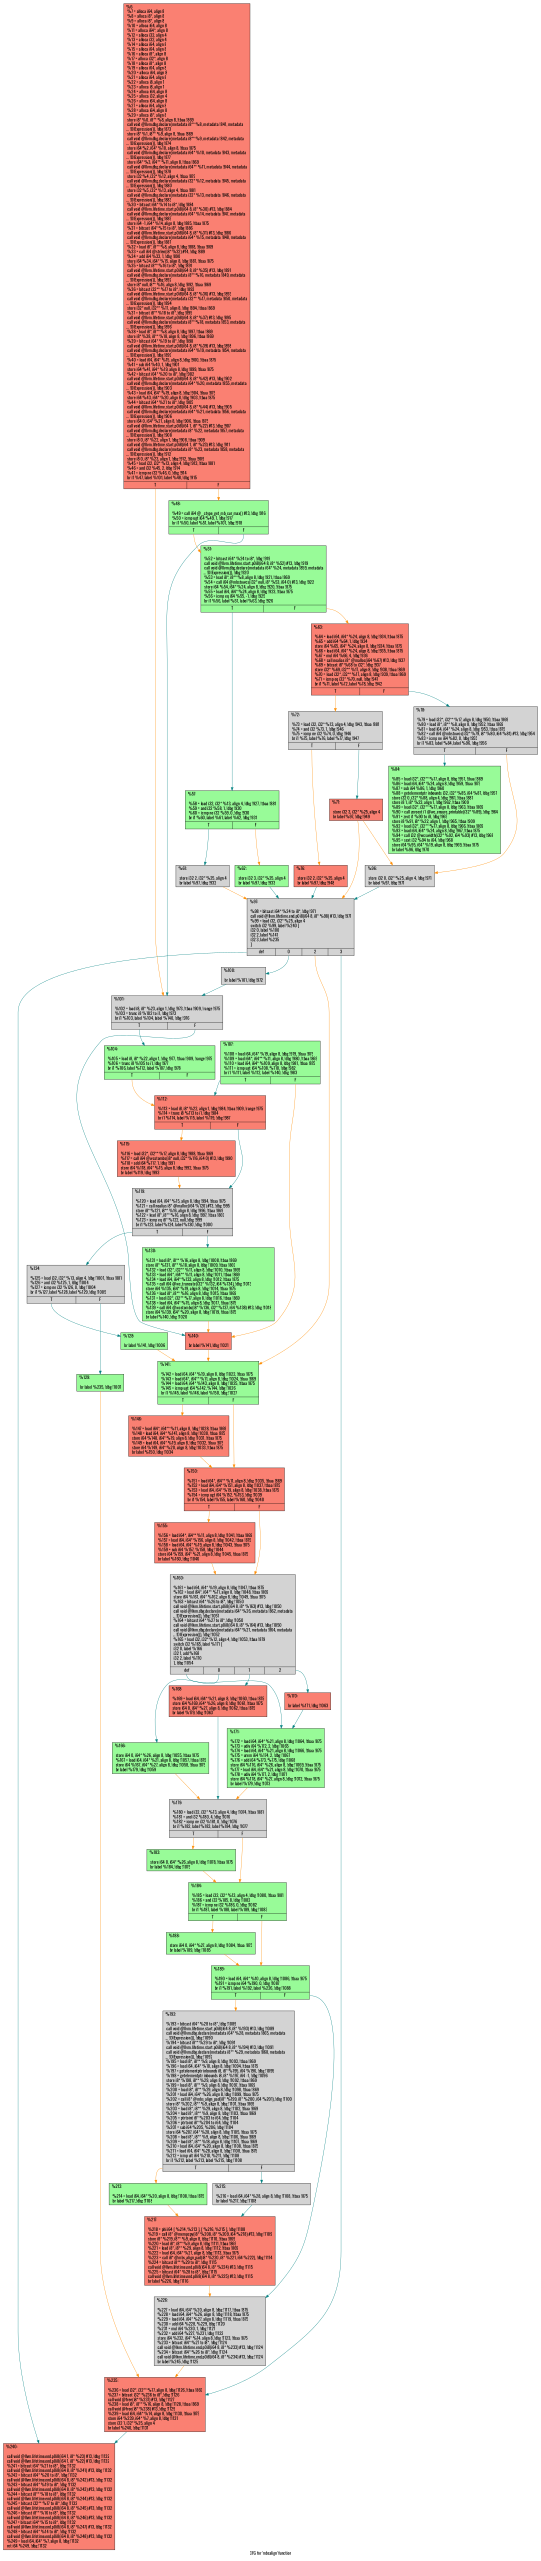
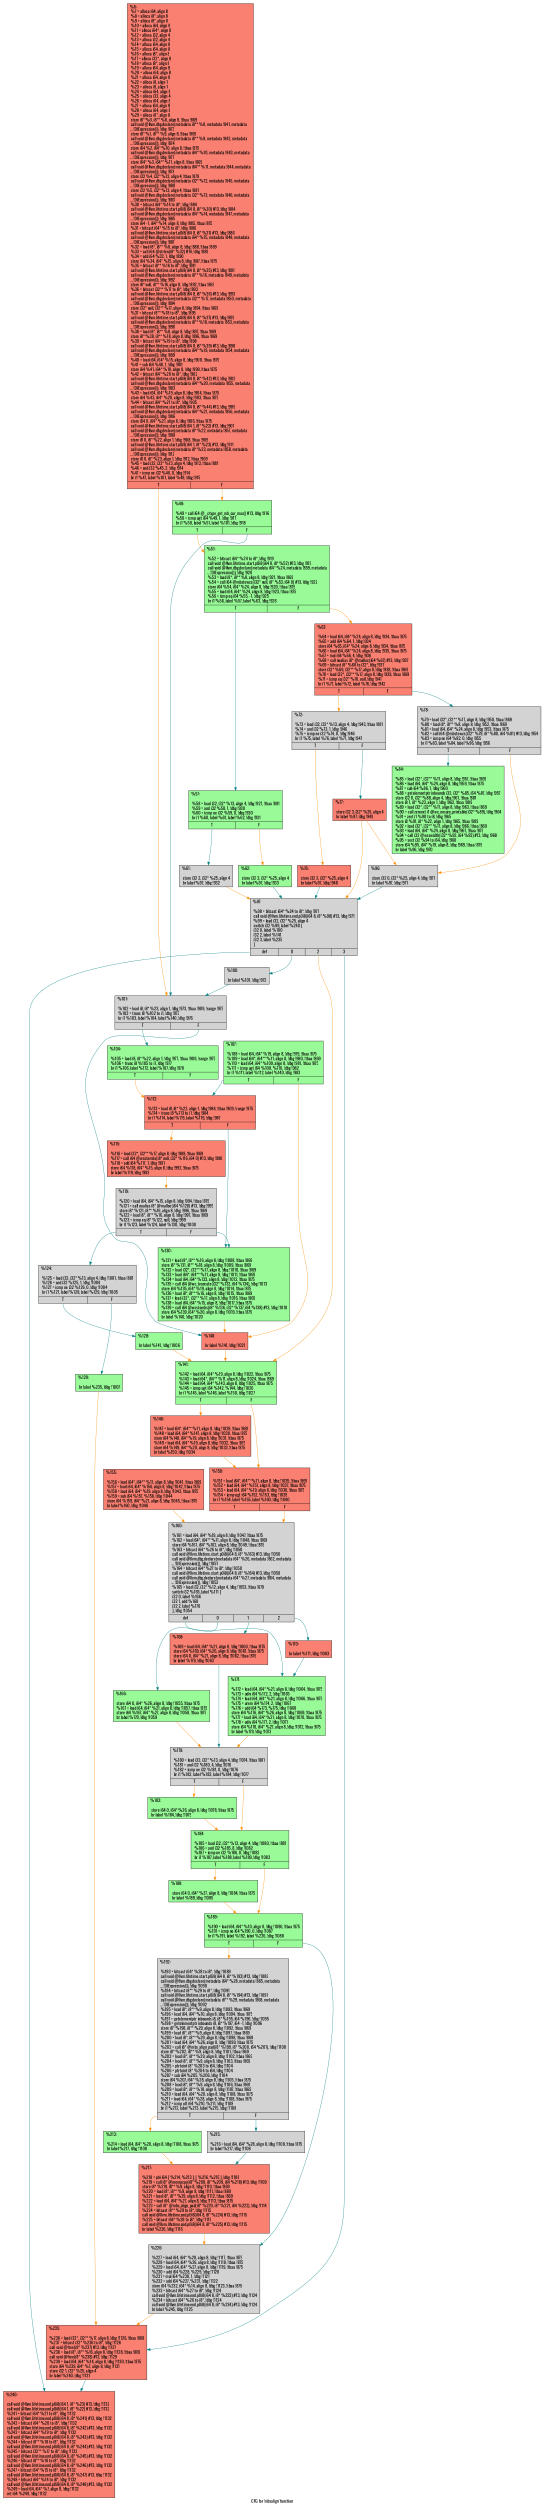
(243, 1159) -> (228, 1187)
(209, 1515) -> none
